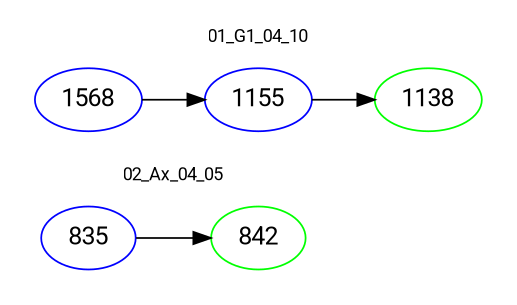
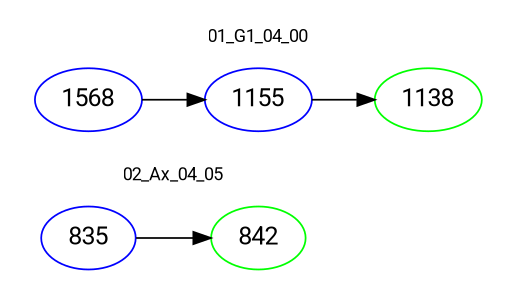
(258, 38) -> (258, 38)
